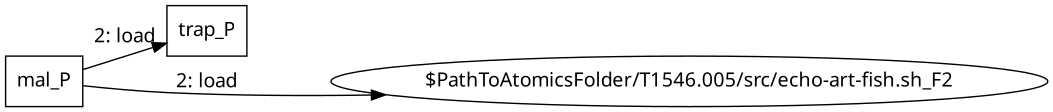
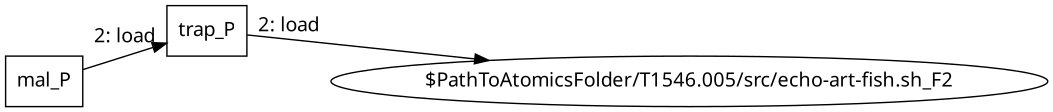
(227, 95) -> (361, 47)
